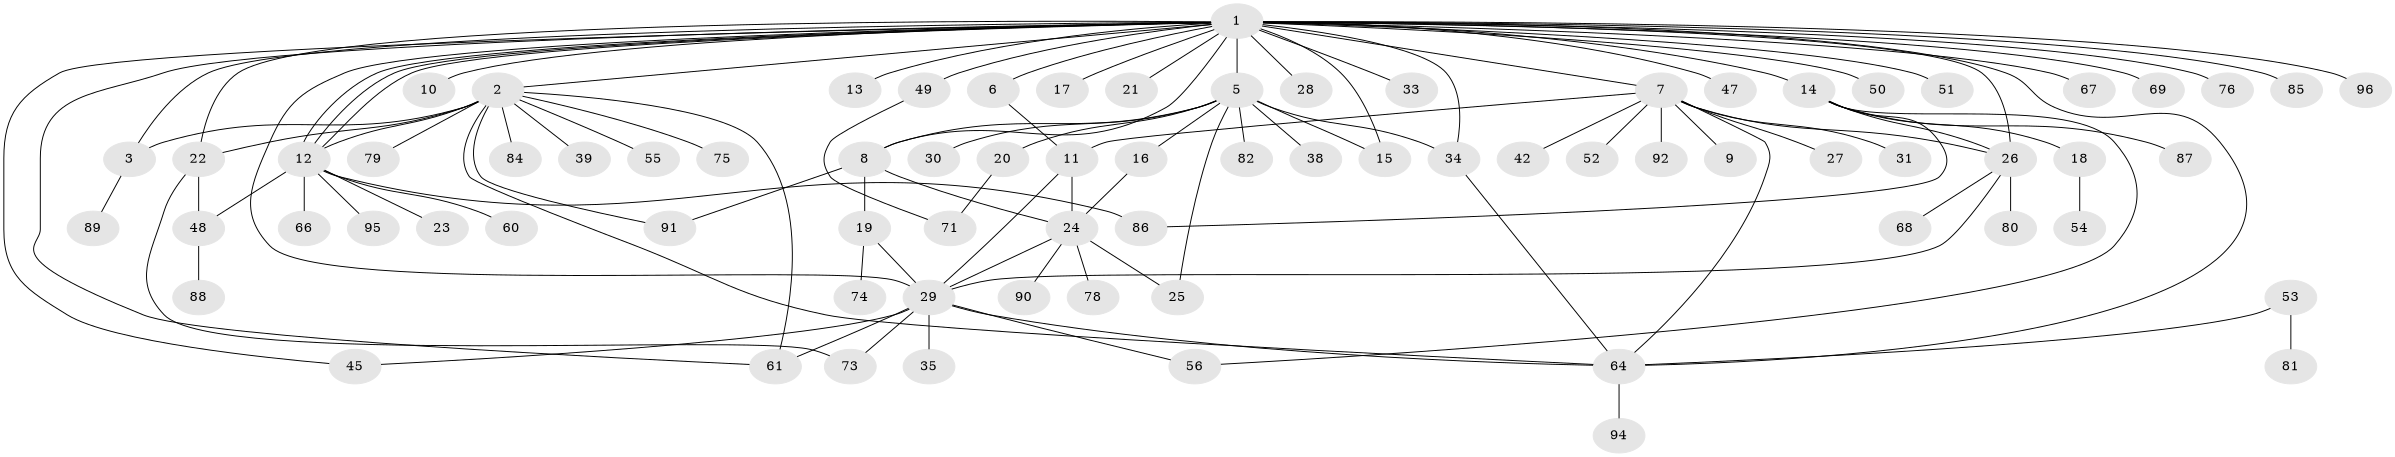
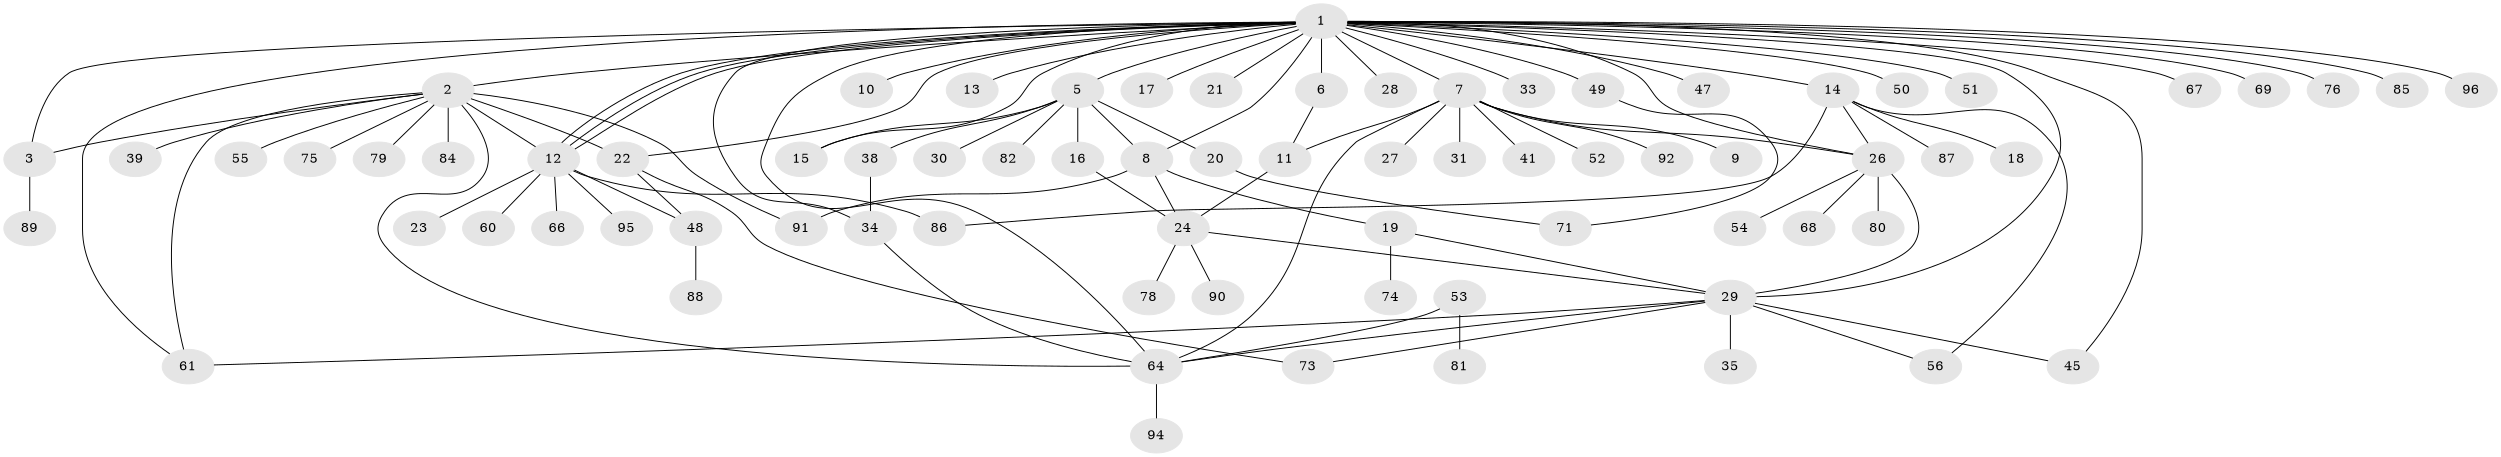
(1346, 125) -> (870, 194)
(1523, 159) -> (1529, 159)
(2080, 194) -> (1809, 194)
(1002, 229) -> none
(1178, 298) -> none
